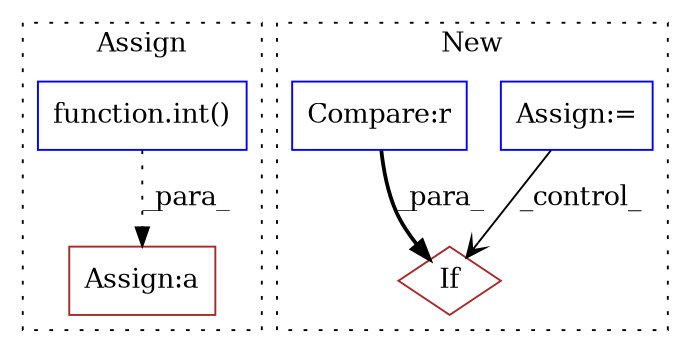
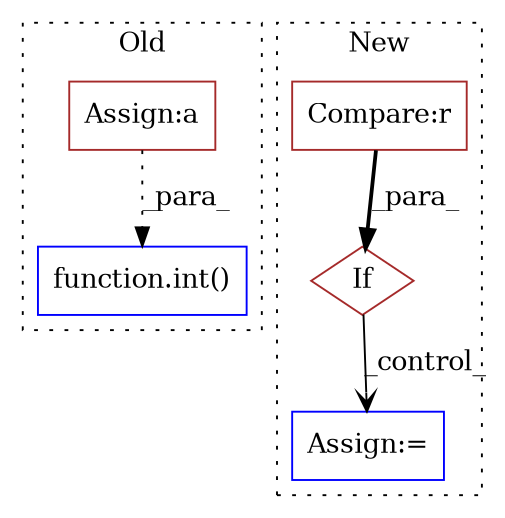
(142, 45) -> (142, 45)
(379, 116) -> (379, 116)
(142, 189) -> (142, 189)
(515, 196) -> (365, 353)
